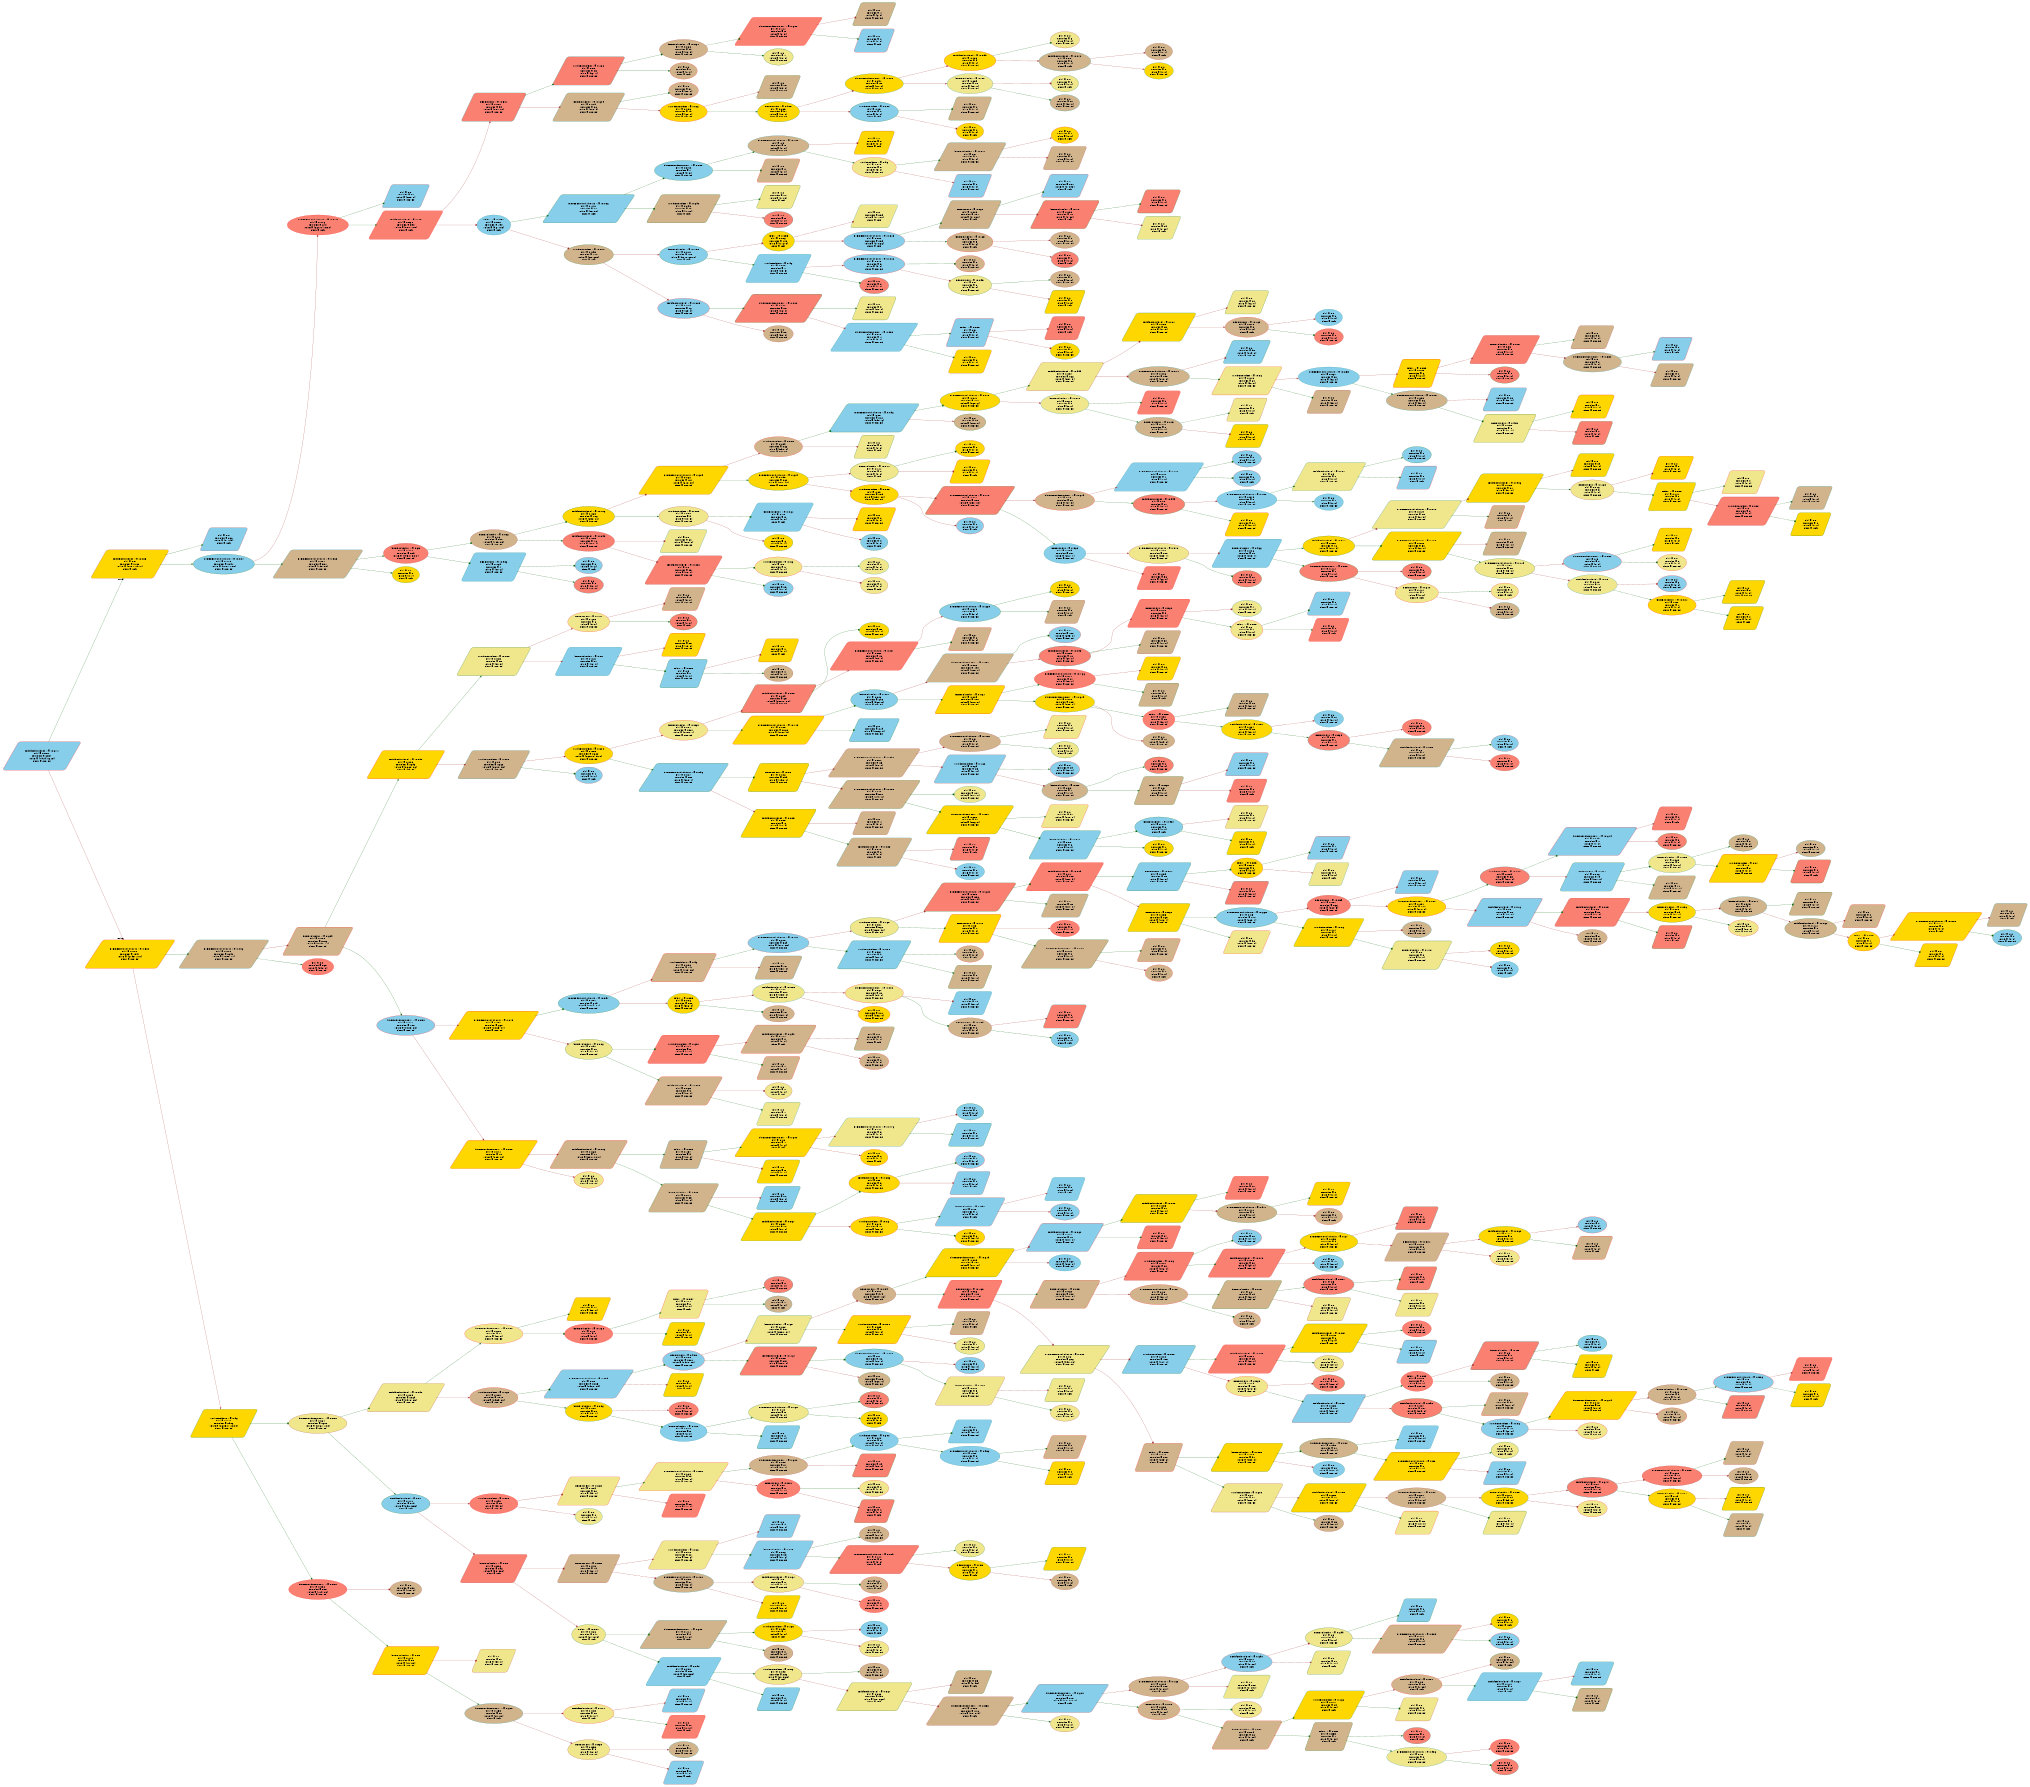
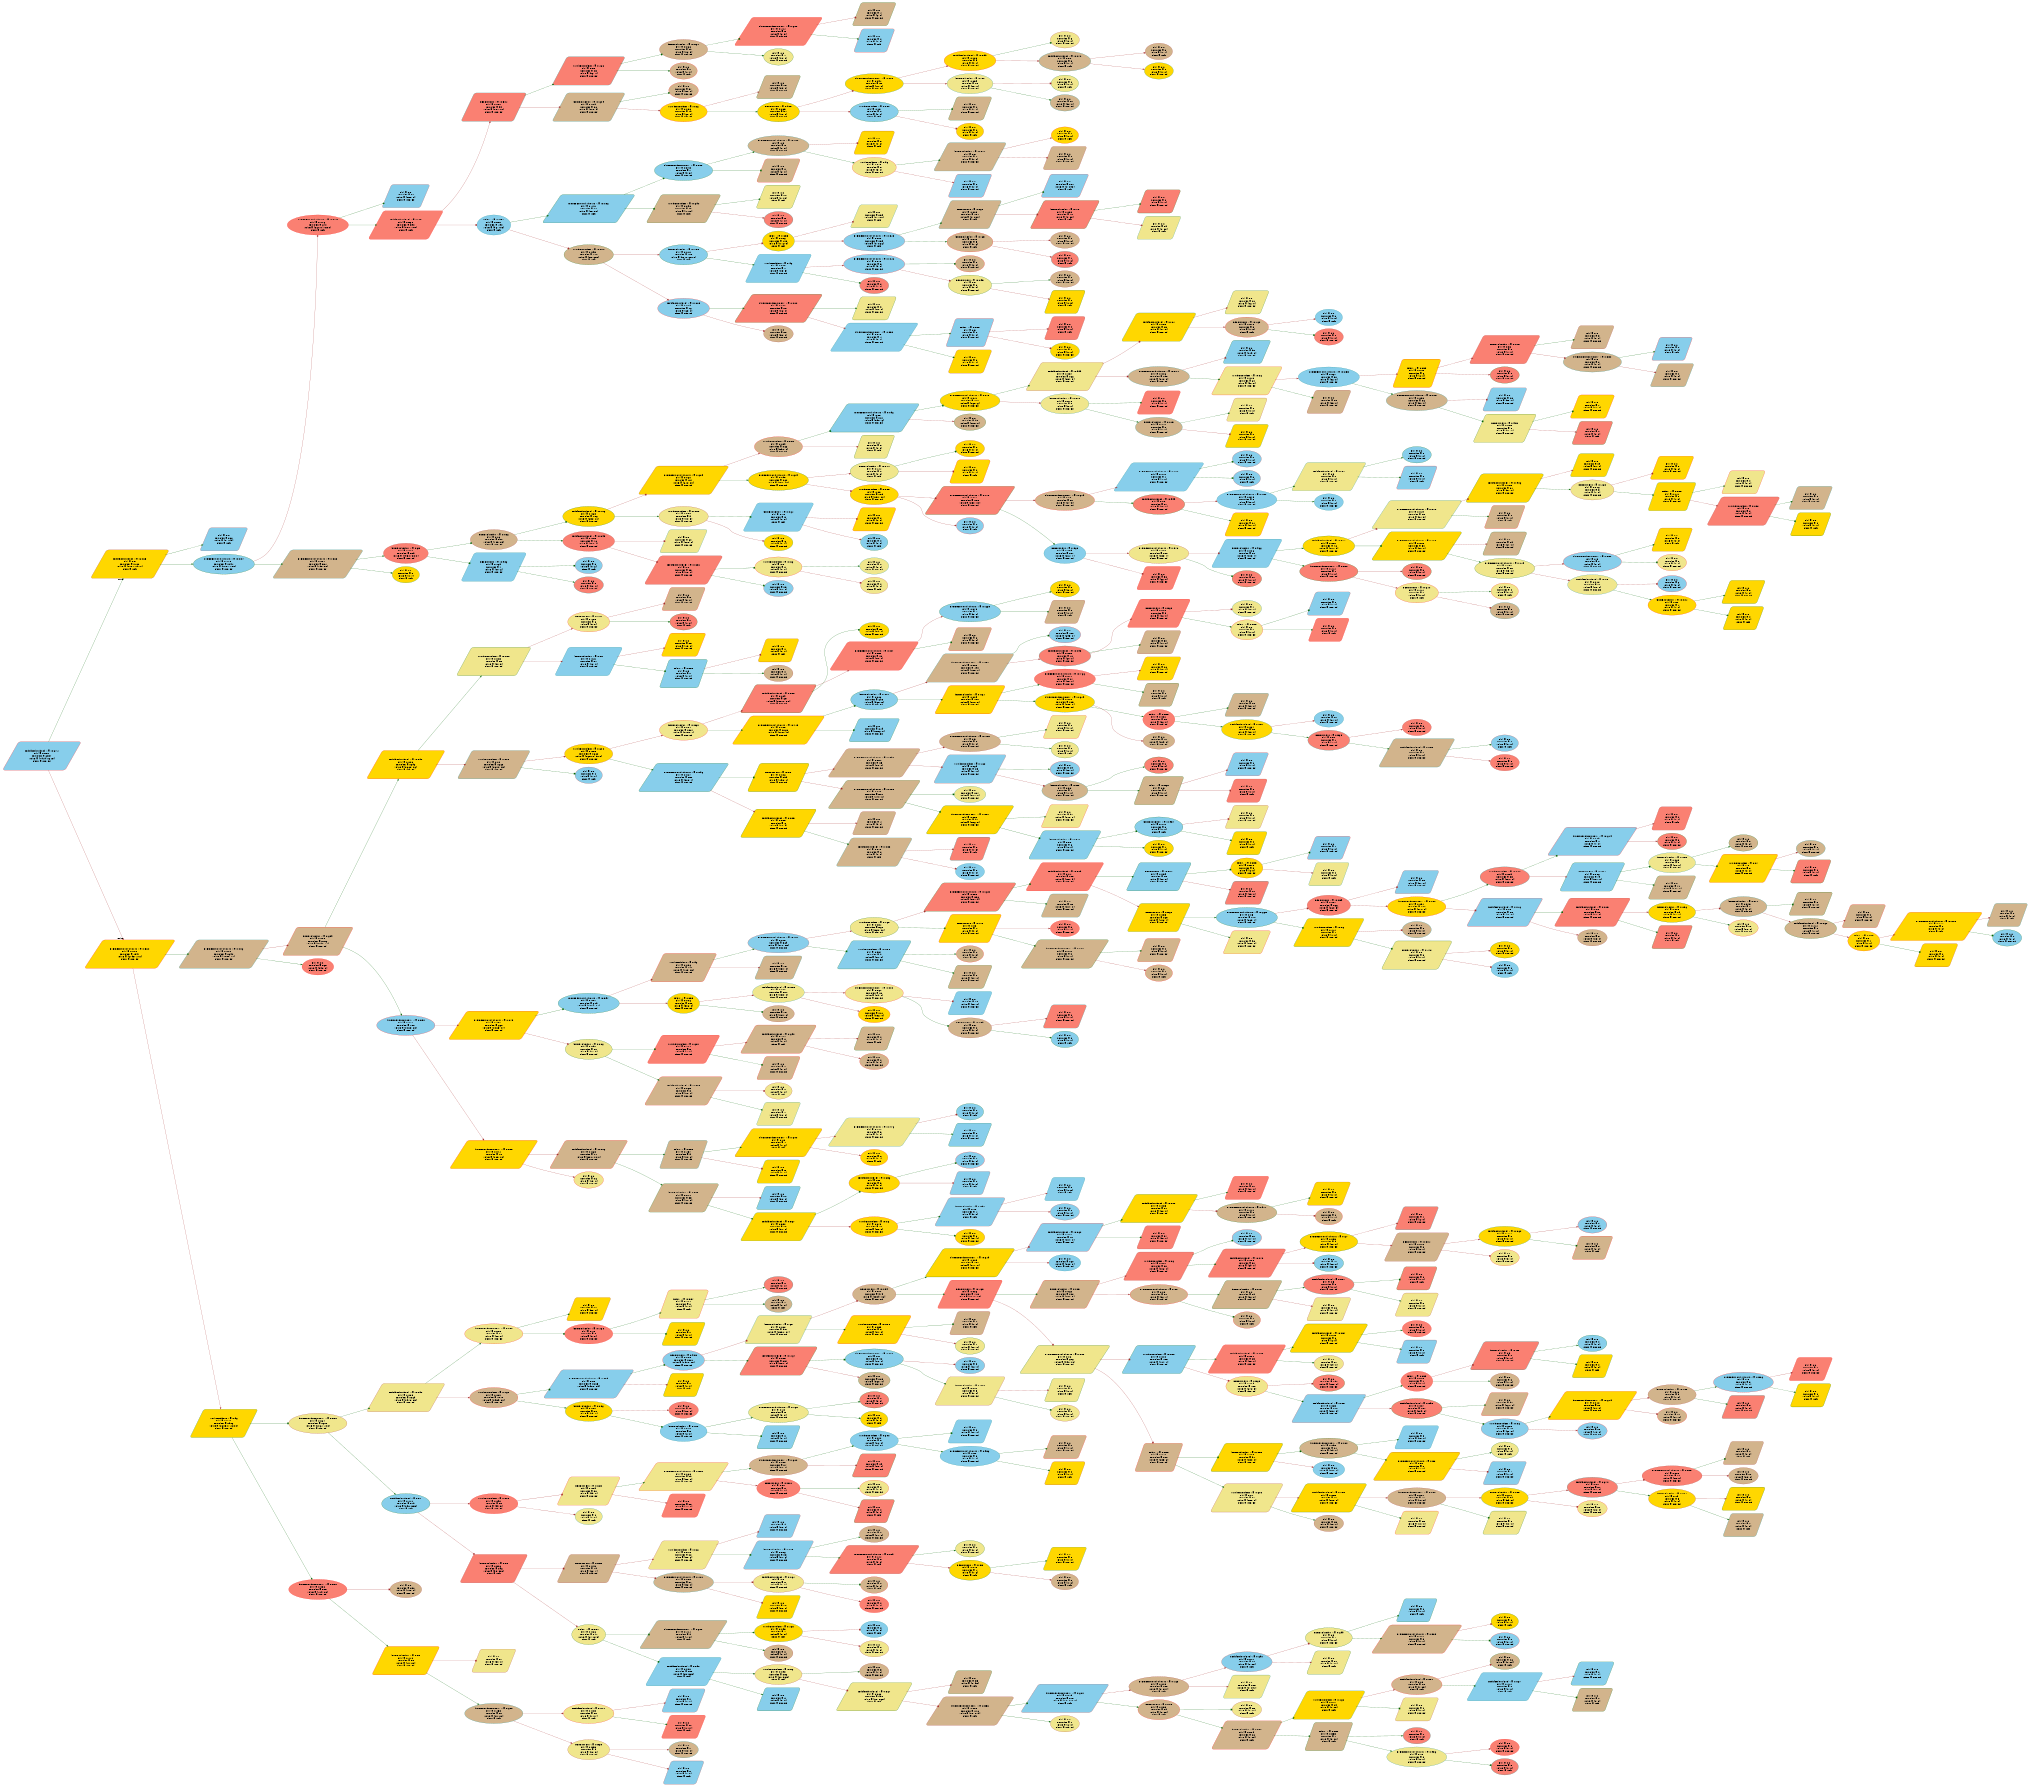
(1592, 1431) -> (1592, 1431)
